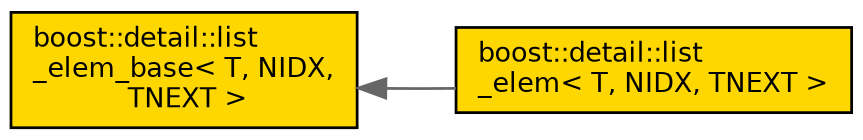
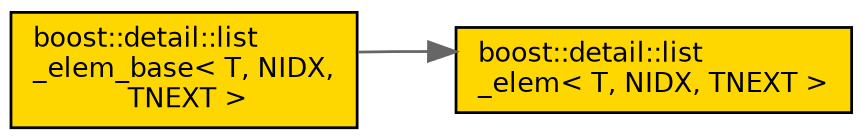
(421, 89) -> (393, 52)
